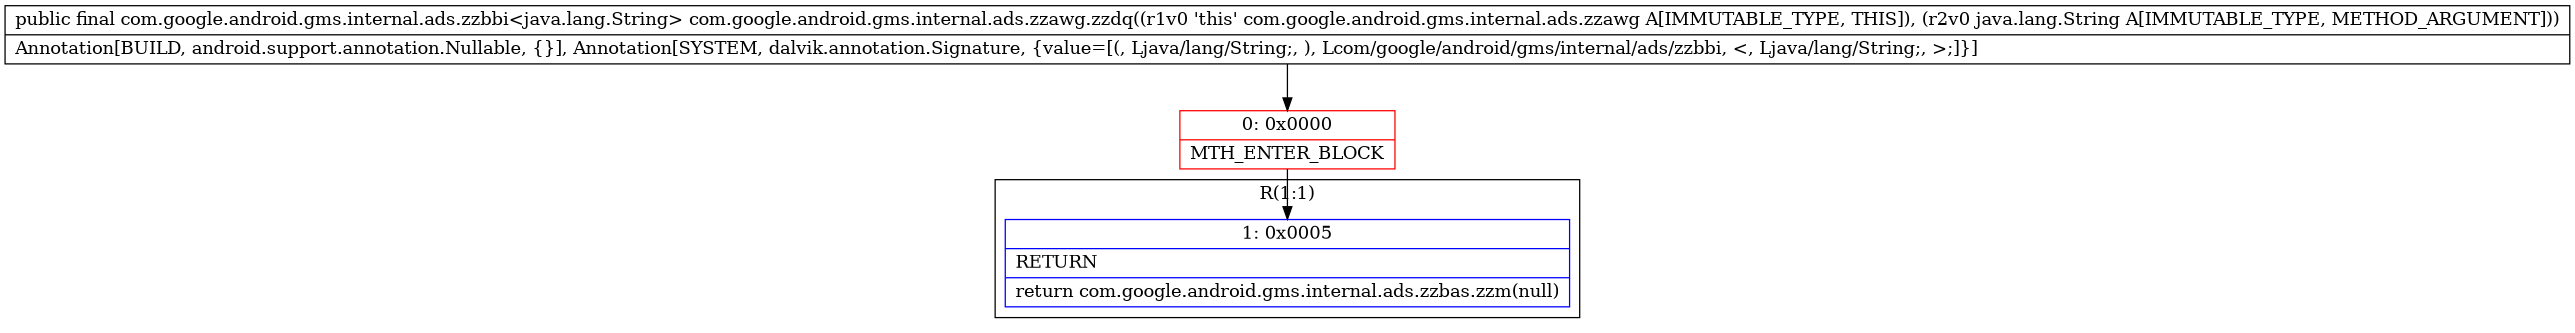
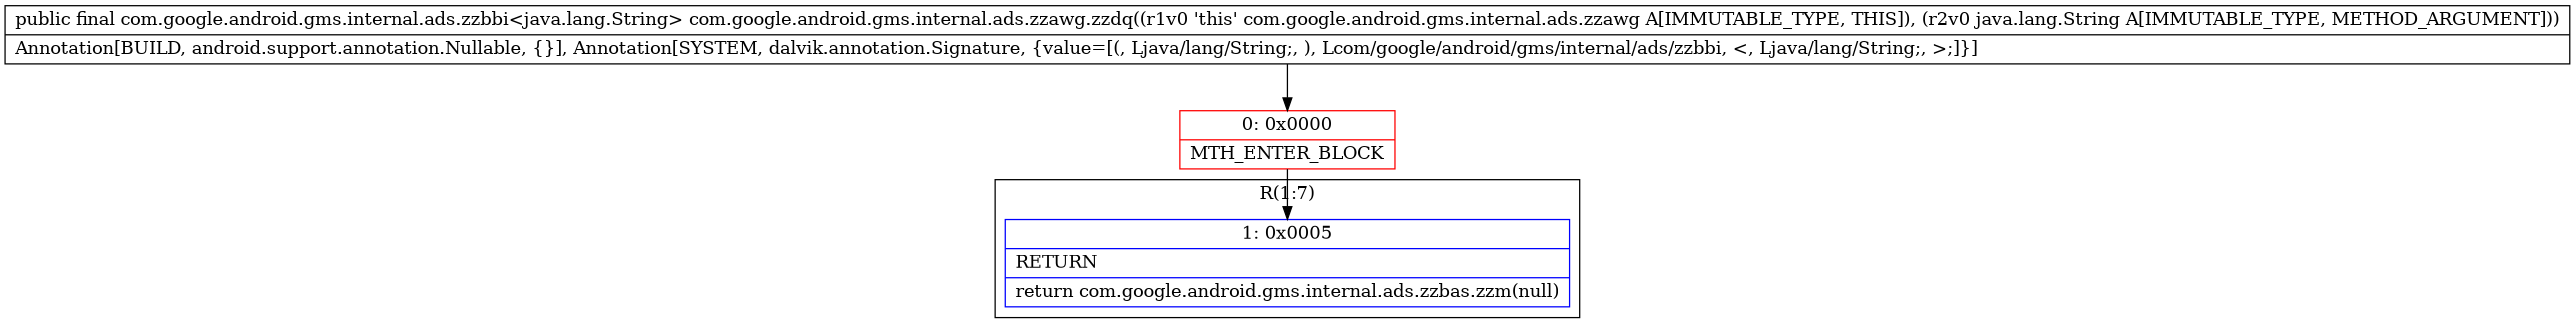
(1287, 194) -> (1287, 194)
